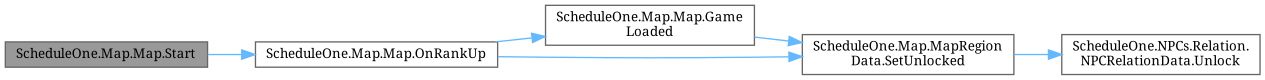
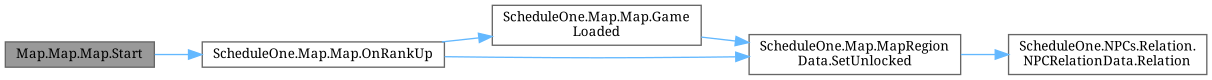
(106, 55) -> (80, 55)
(1161, 55) -> (1108, 55)
